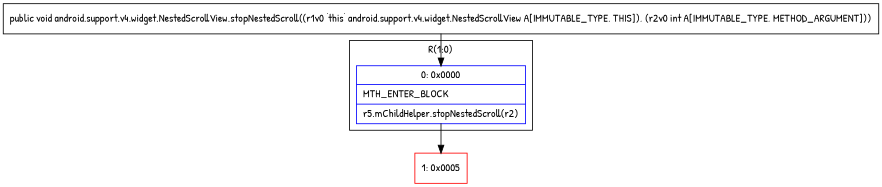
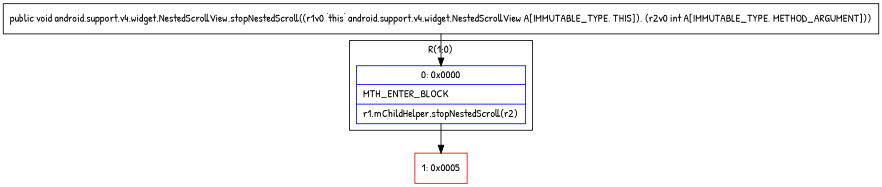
(441, 114) -> (441, 114)
